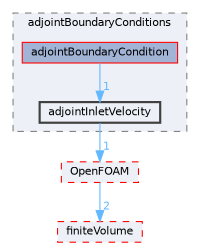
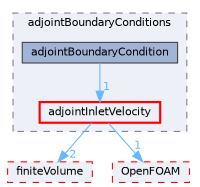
(100, 53) -> (100, 53)
(100, 112) -> (100, 112)
(100, 197) -> (79, 138)
